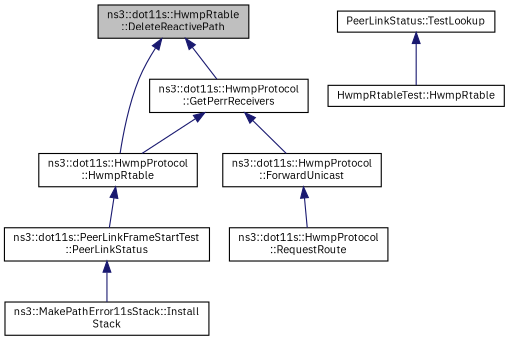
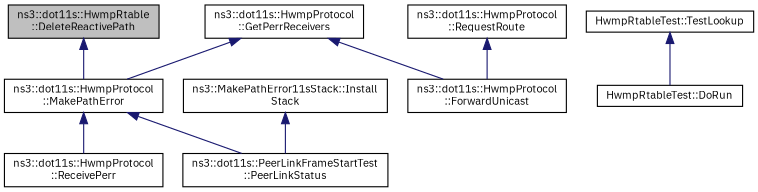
(416, 22) -> (670, 22)
(205, 63) -> none
(416, 96) -> (670, 96)
none -> (84, 170)
(118, 170) -> (84, 96)
(306, 213) -> (487, 64)
(107, 287) -> (285, 139)
